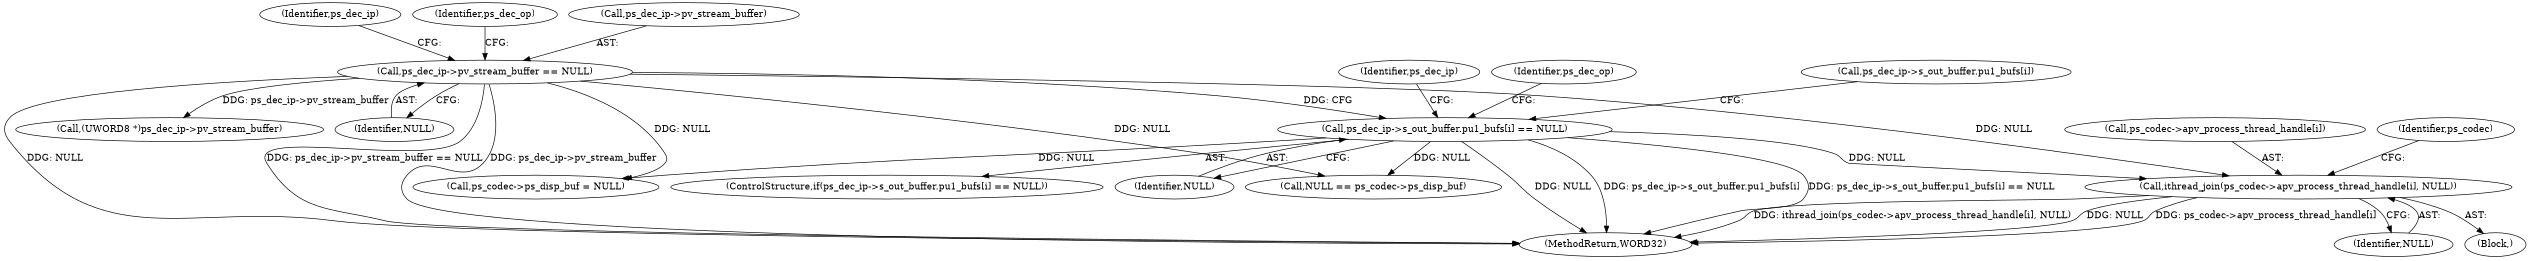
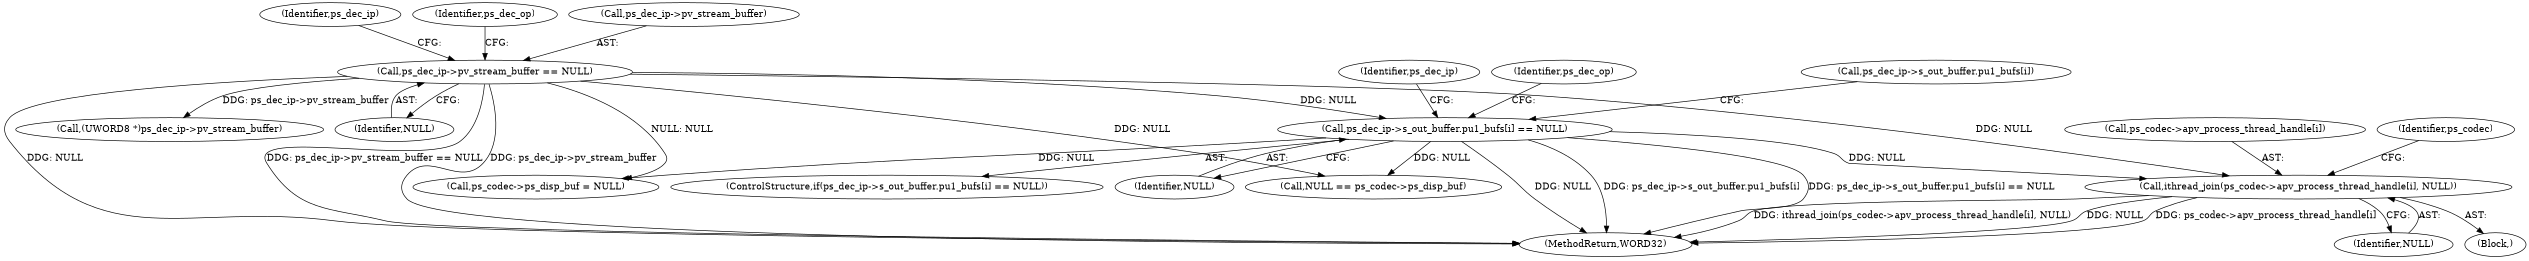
(1328, 101) -> (1328, 101)
(682, 130) -> (682, 130)
